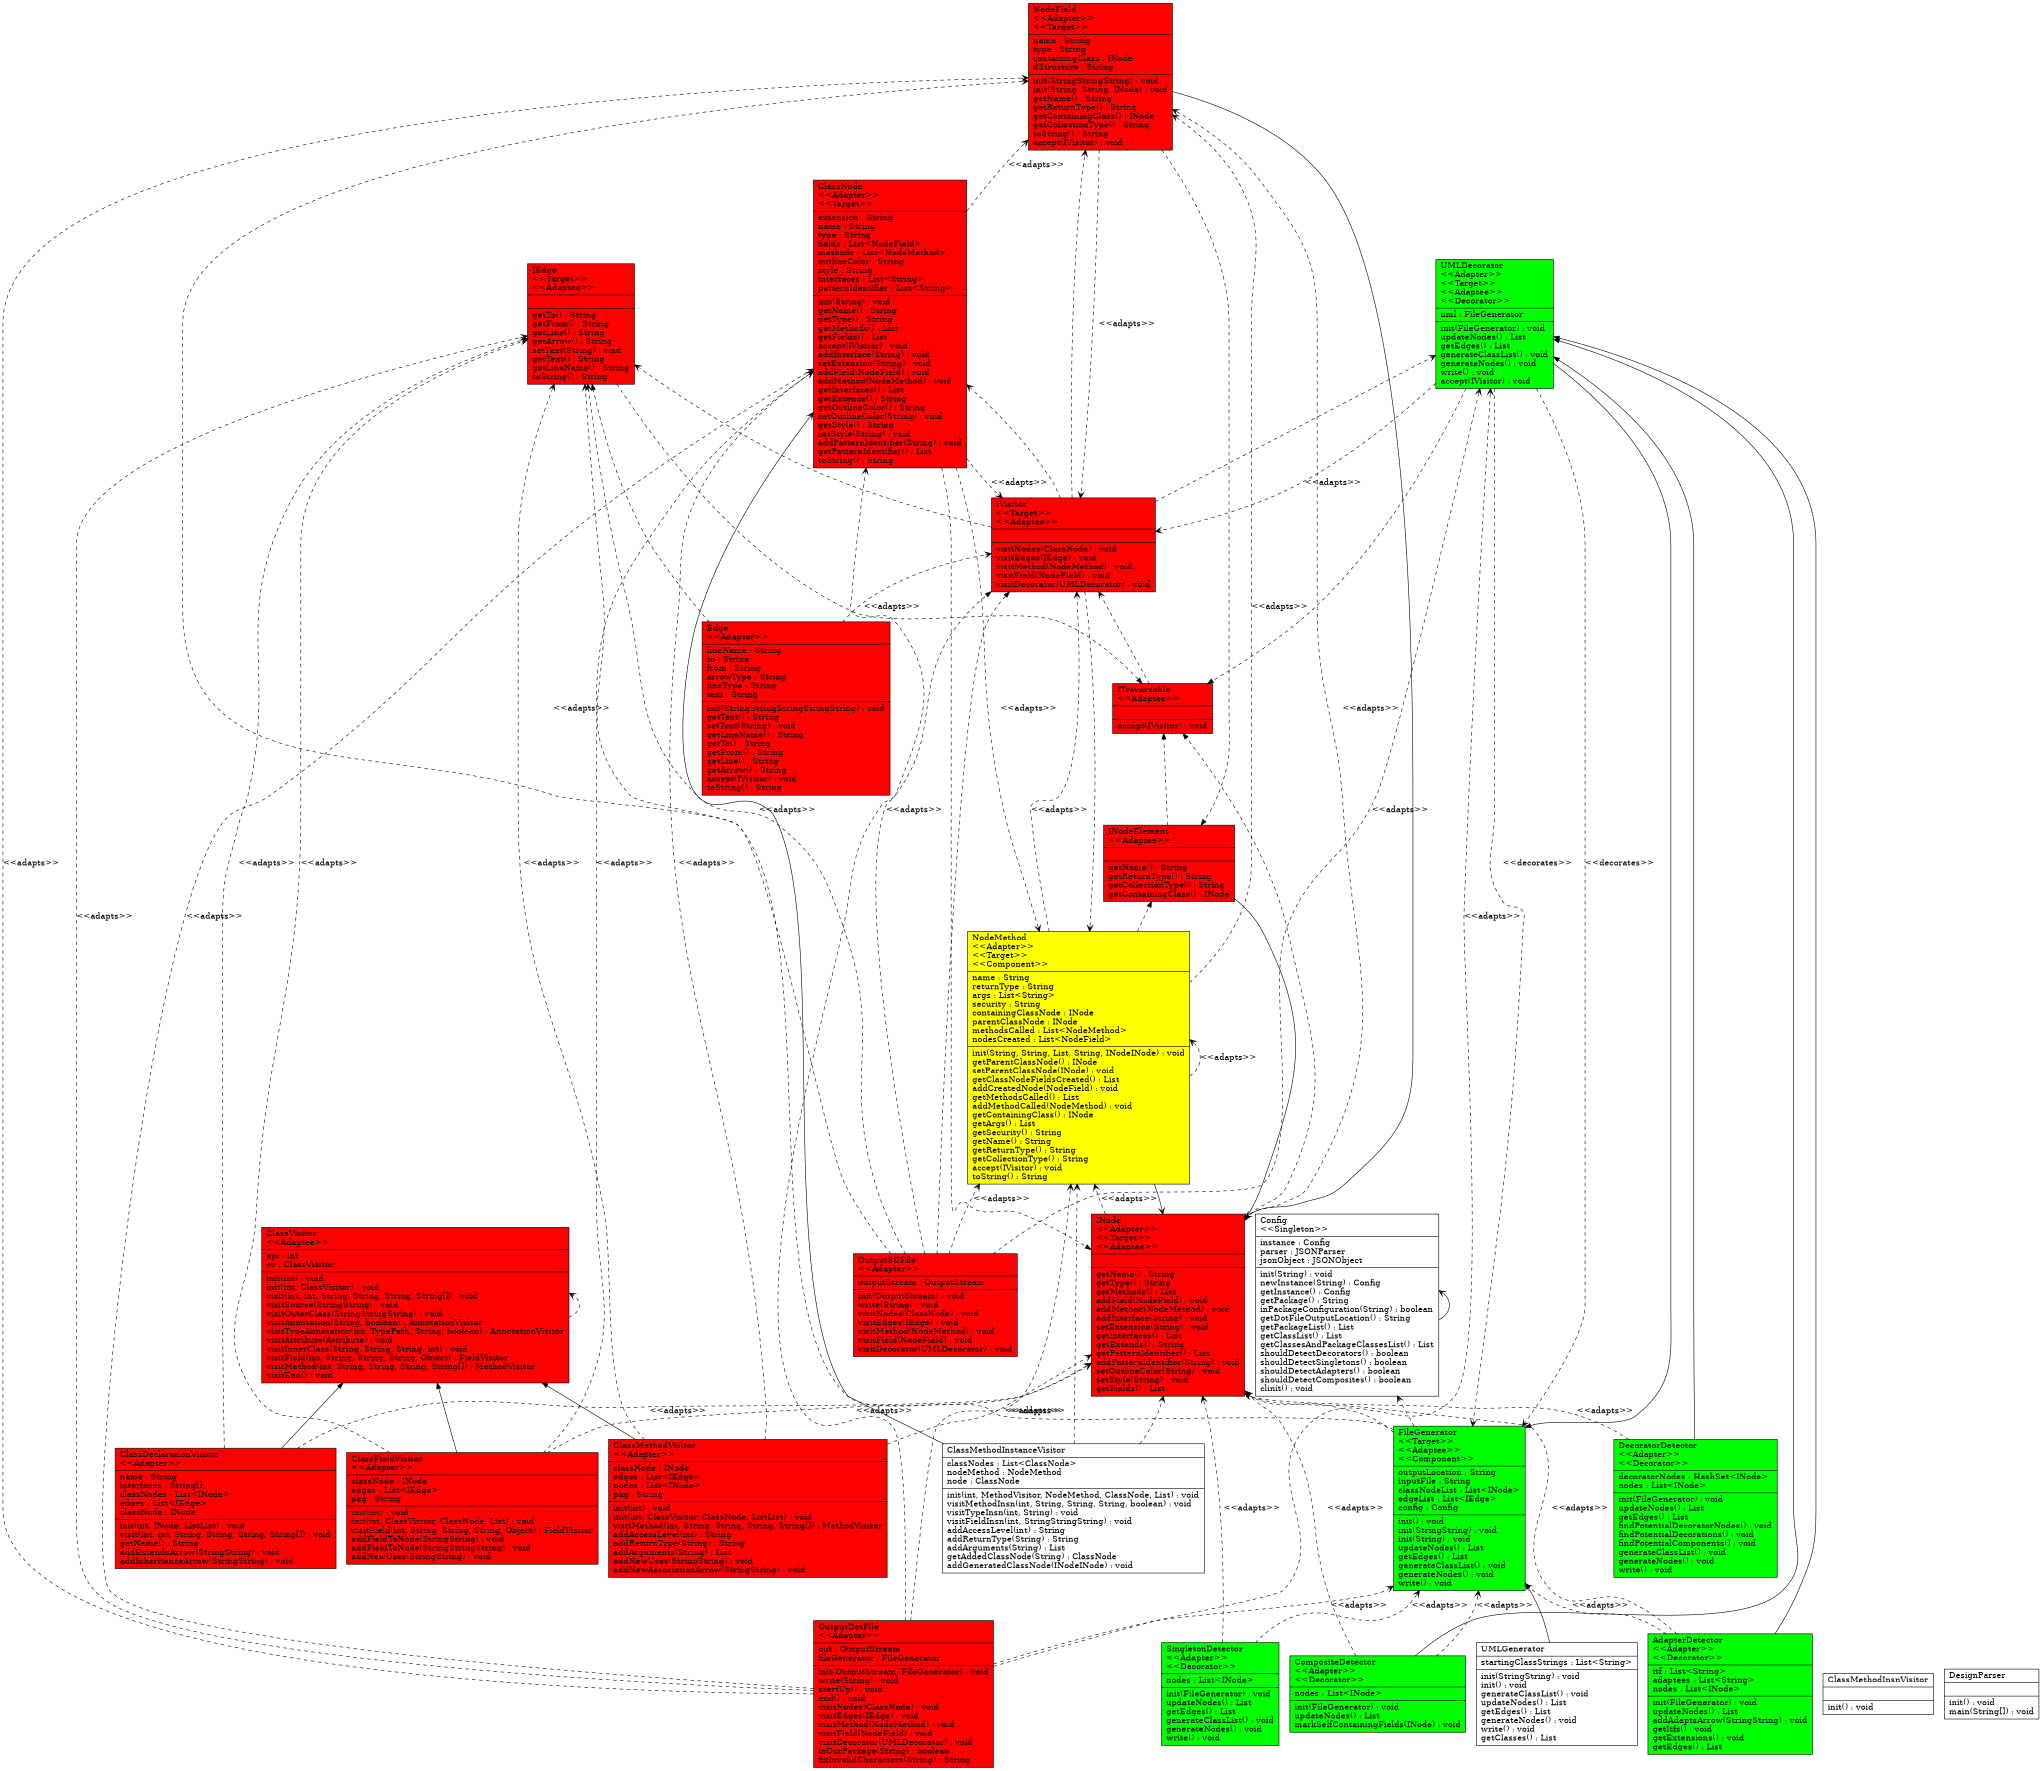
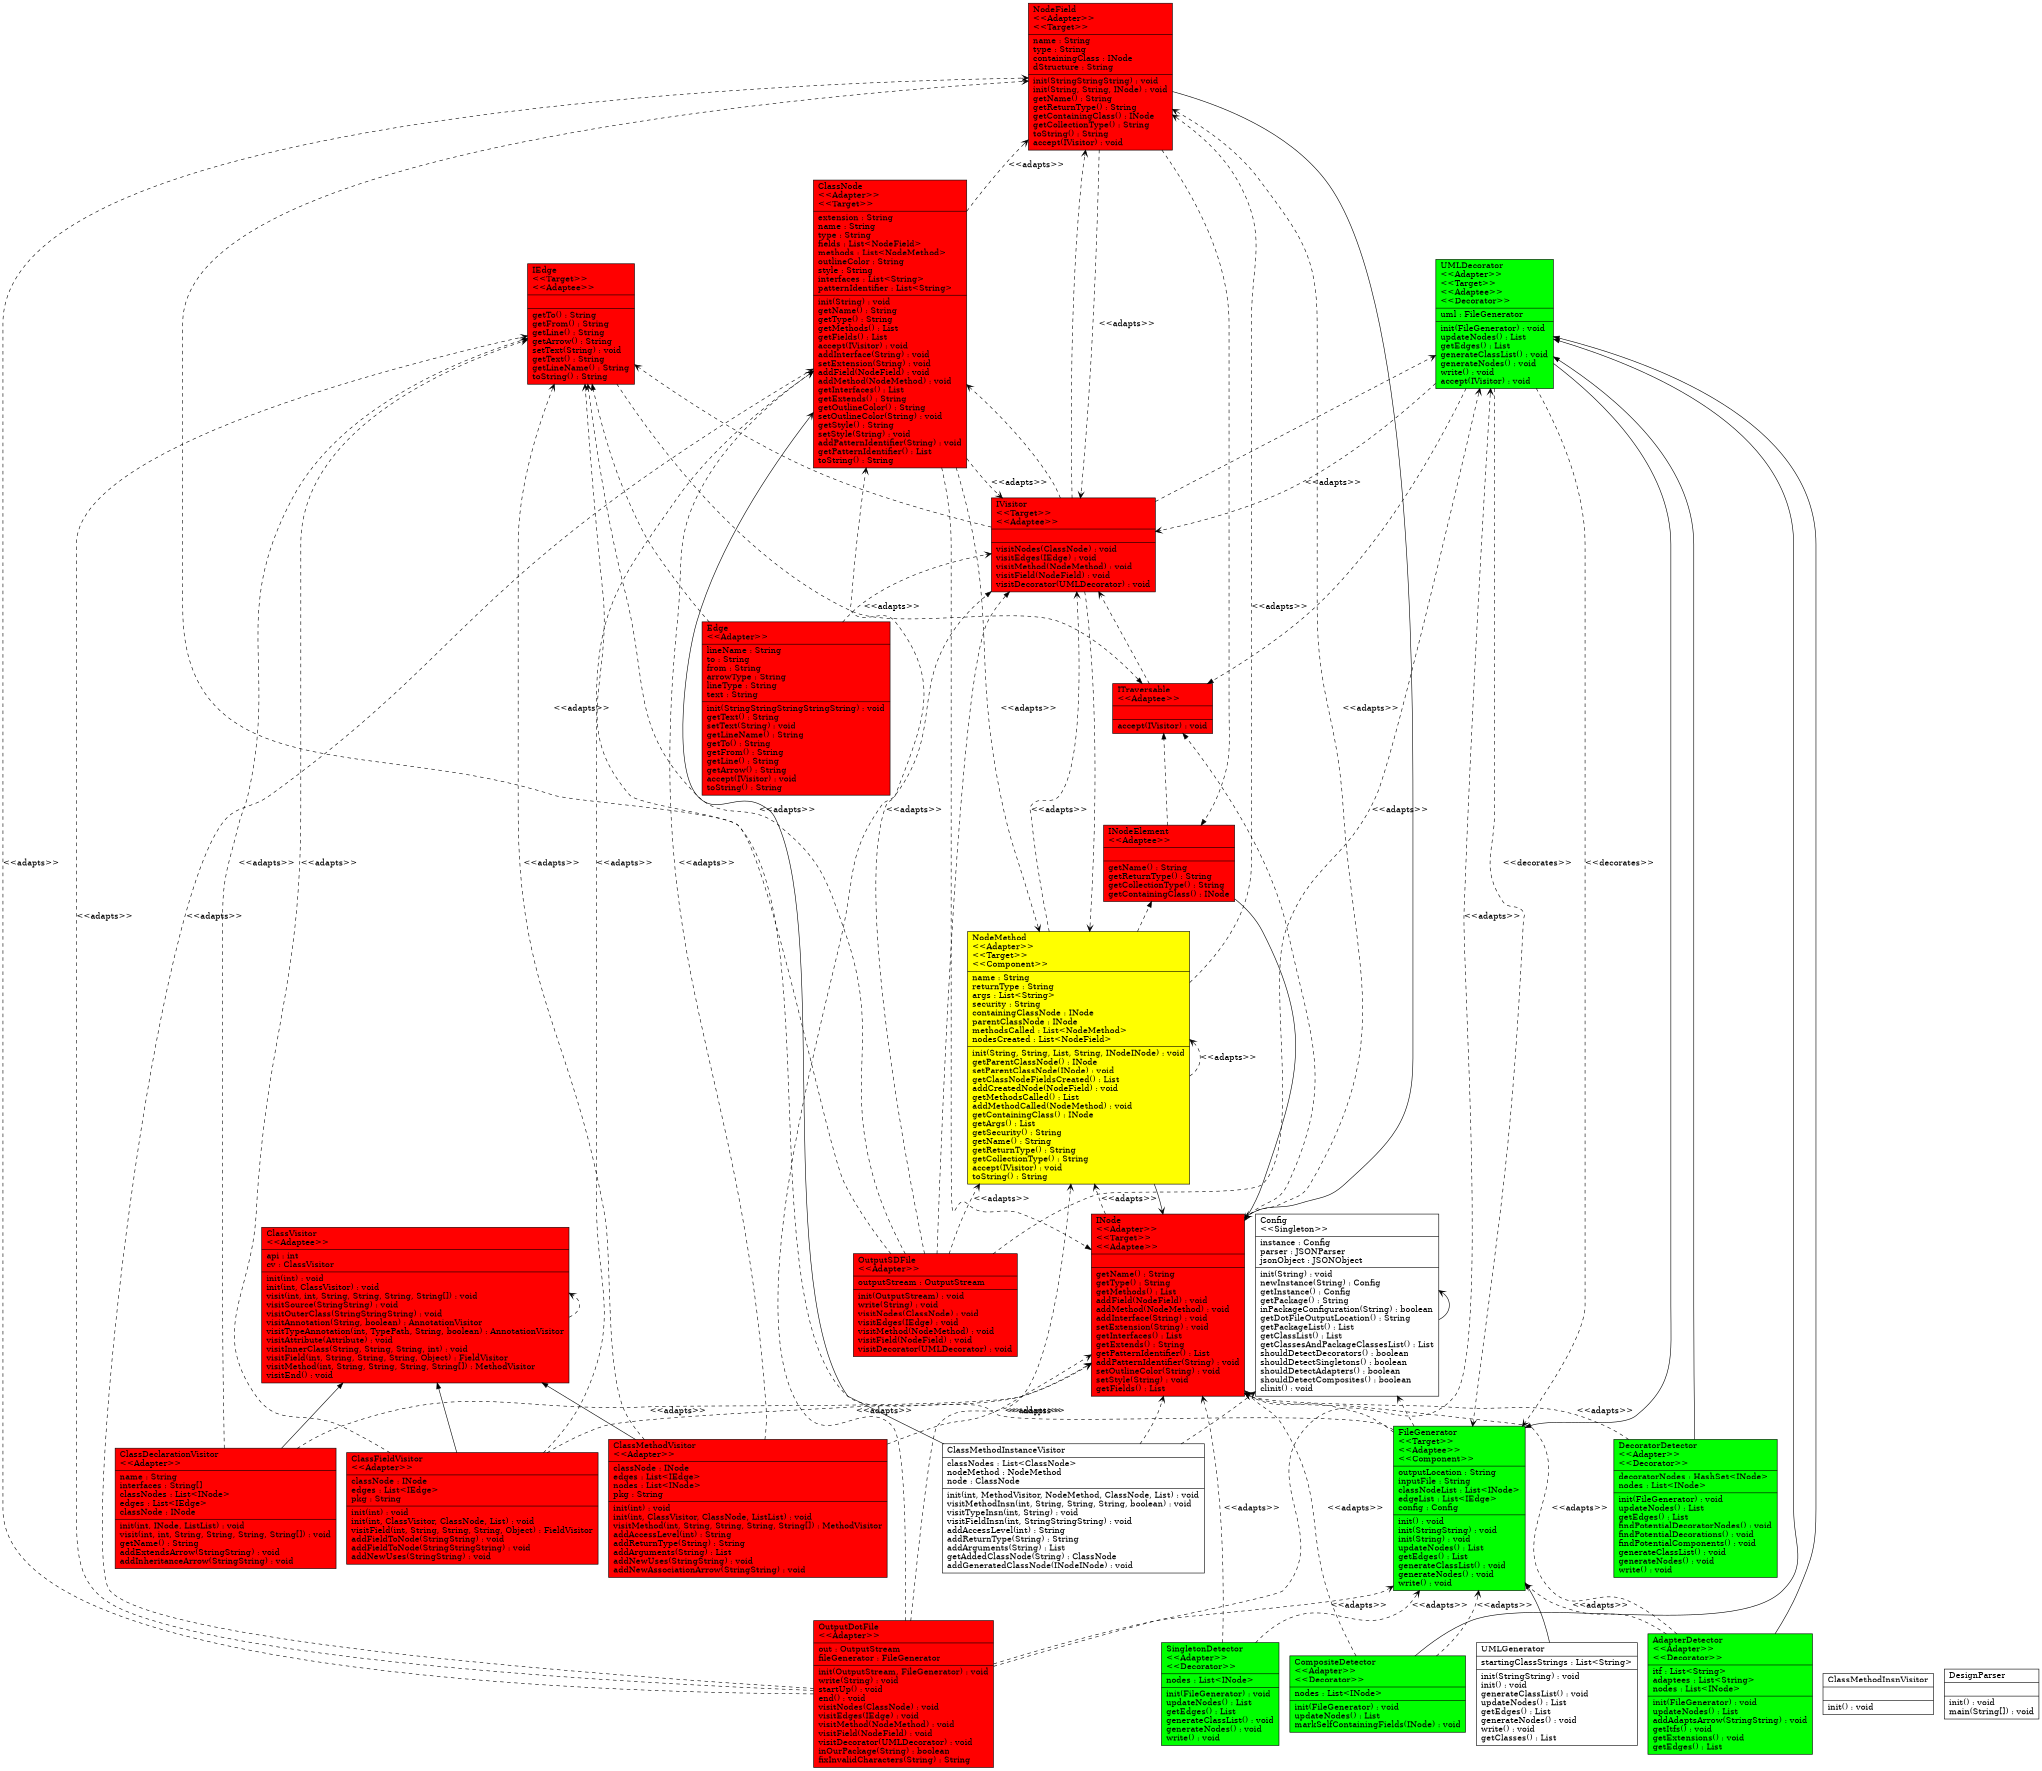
(1076, 1317) -> (1215, 1422)
